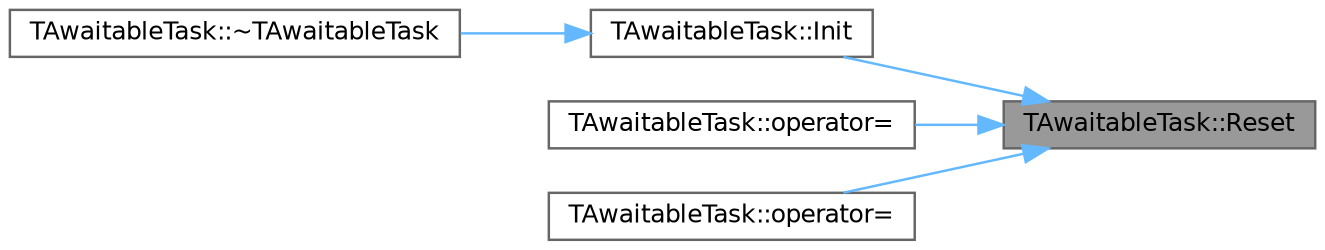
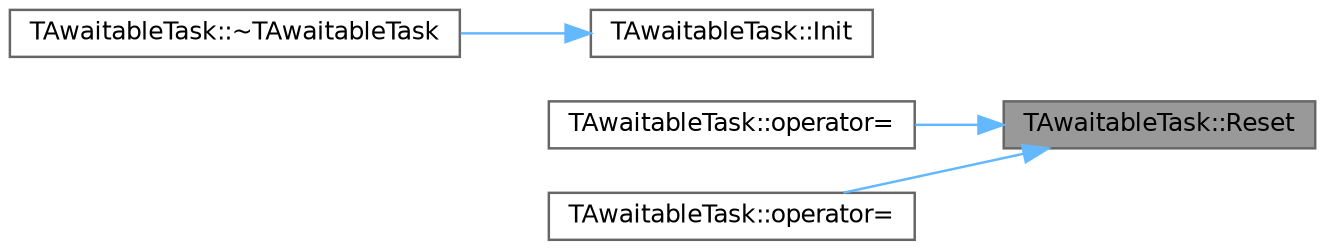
(934, 77) -> none
